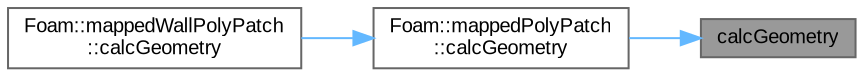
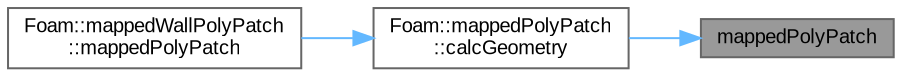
(155, 38) -> (155, 38)
(778, 38) -> (797, 38)
